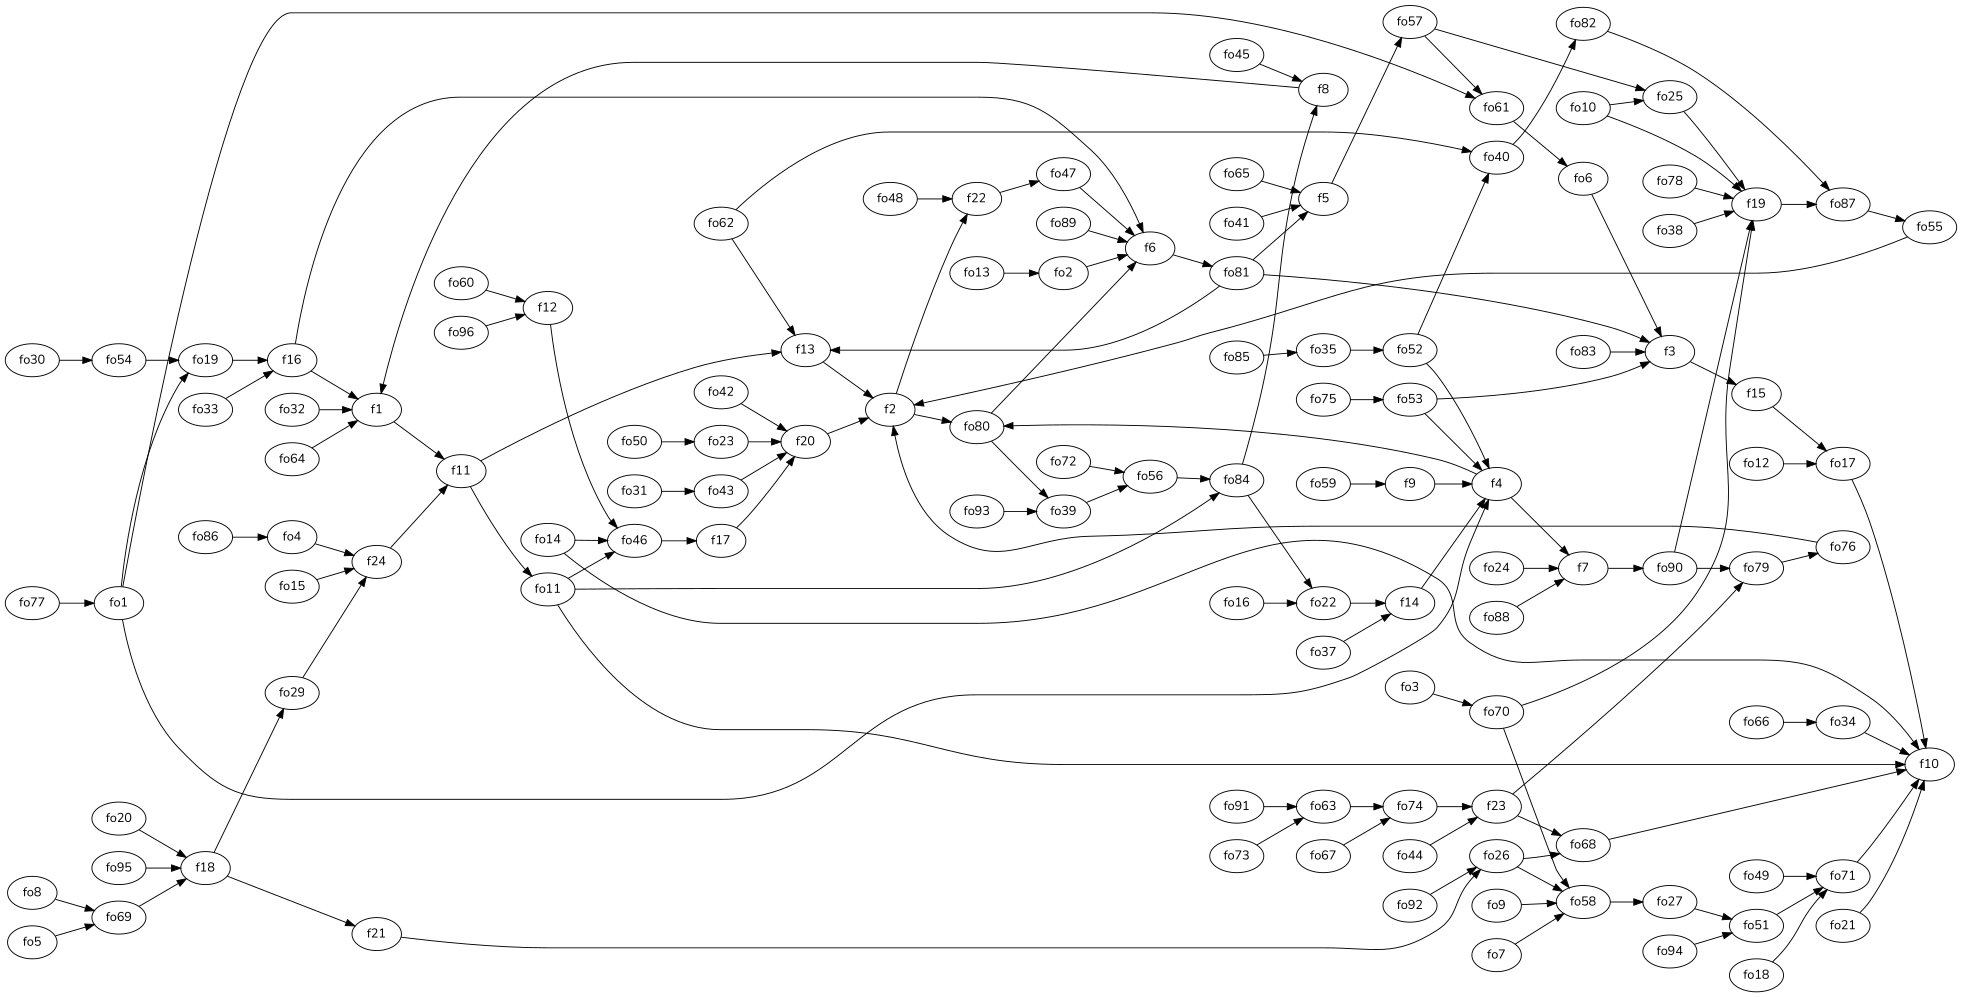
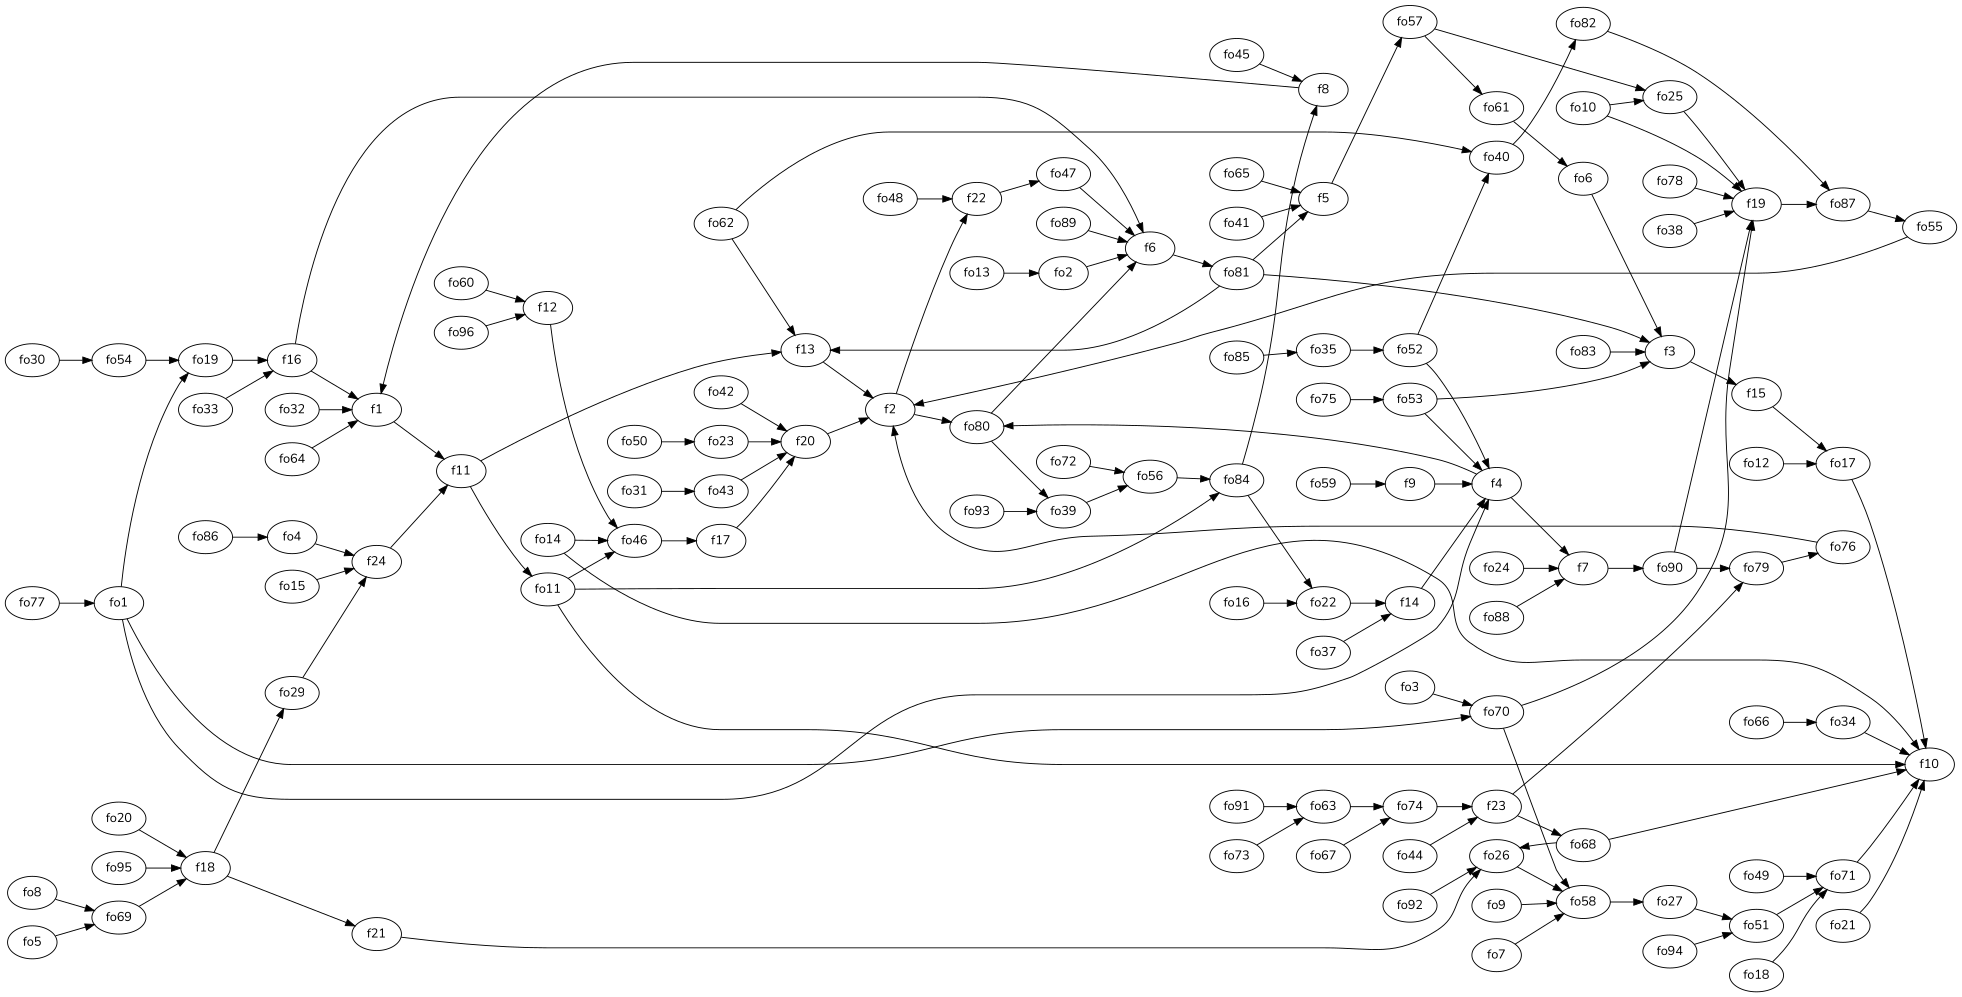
(583, 13) -> (763, 764)
(1537, 857) -> (1541, 844)
